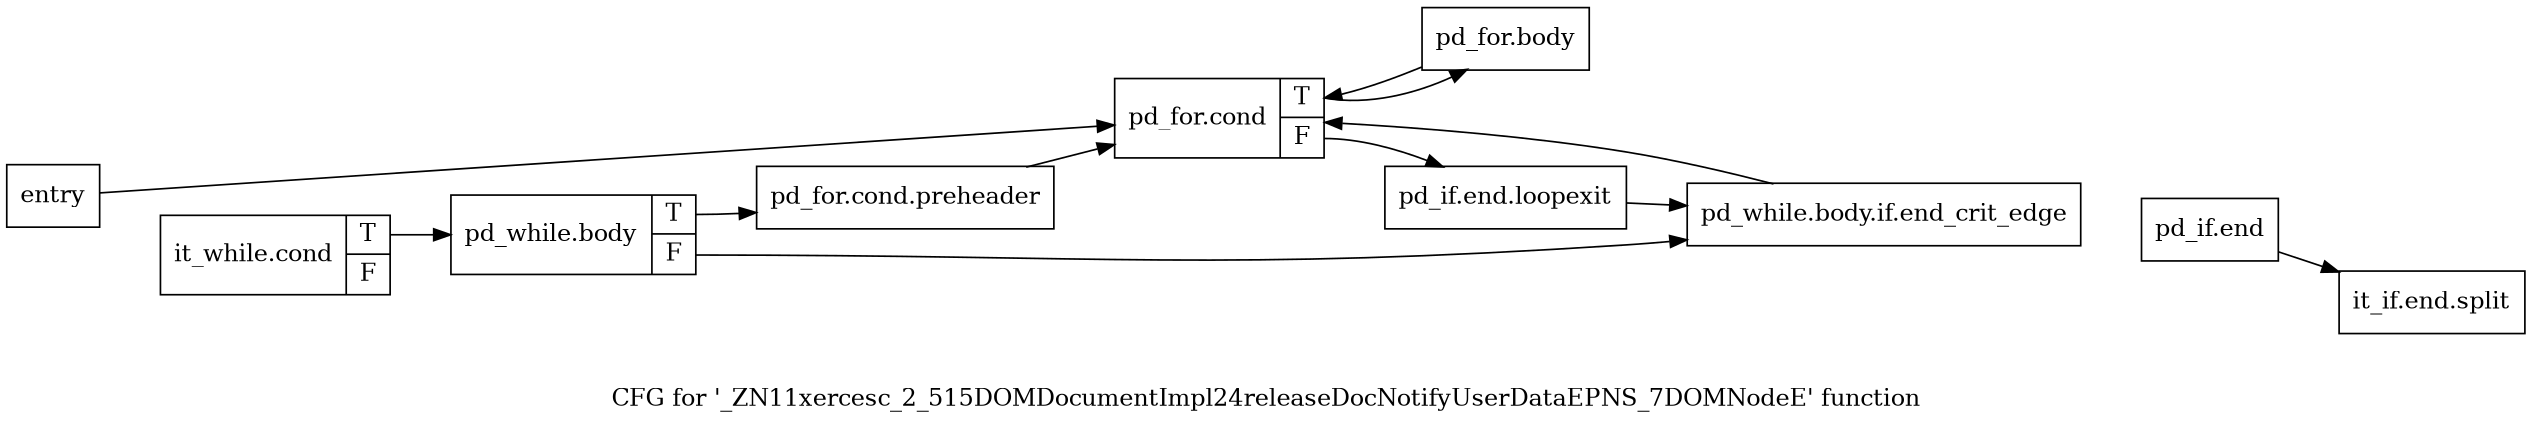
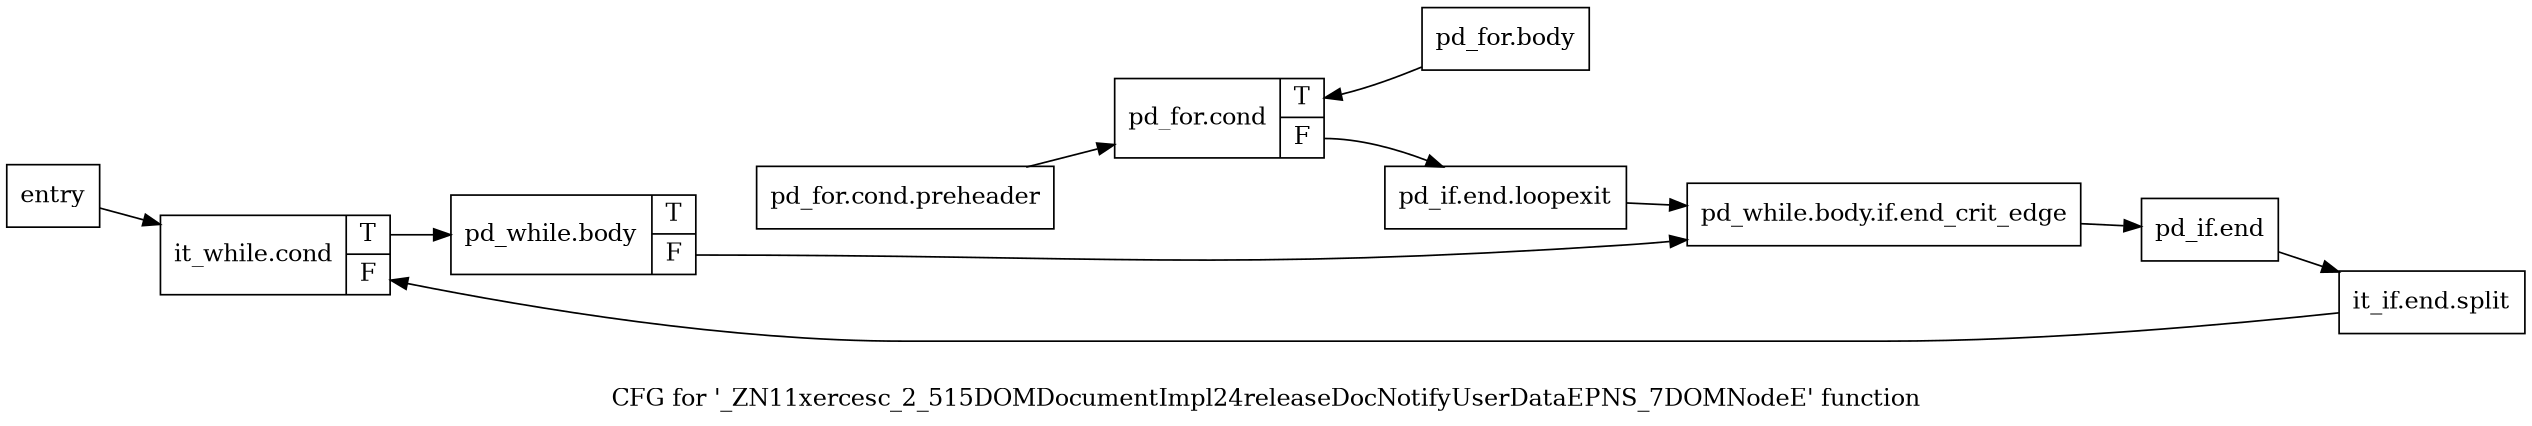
(1390, 97) -> none
(1560, 142) -> (2102, 225)
(599, 160) -> (122, 214)
(717, 214) -> none
none -> (1372, 341)
